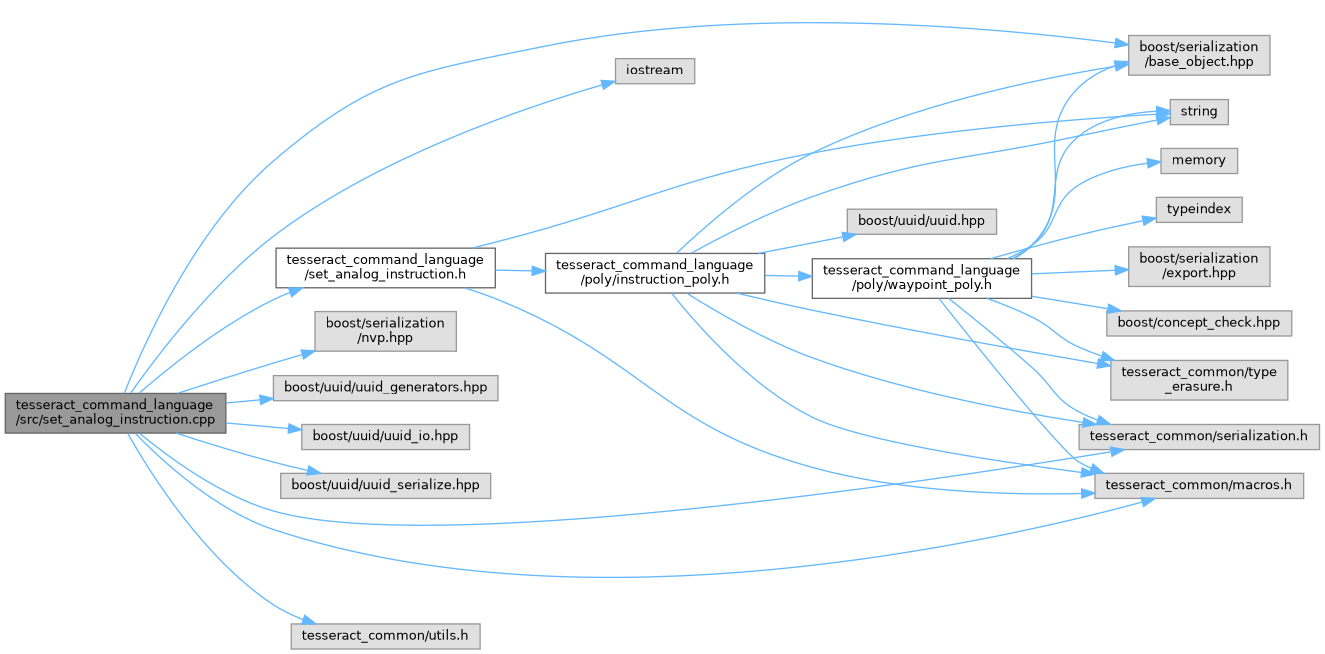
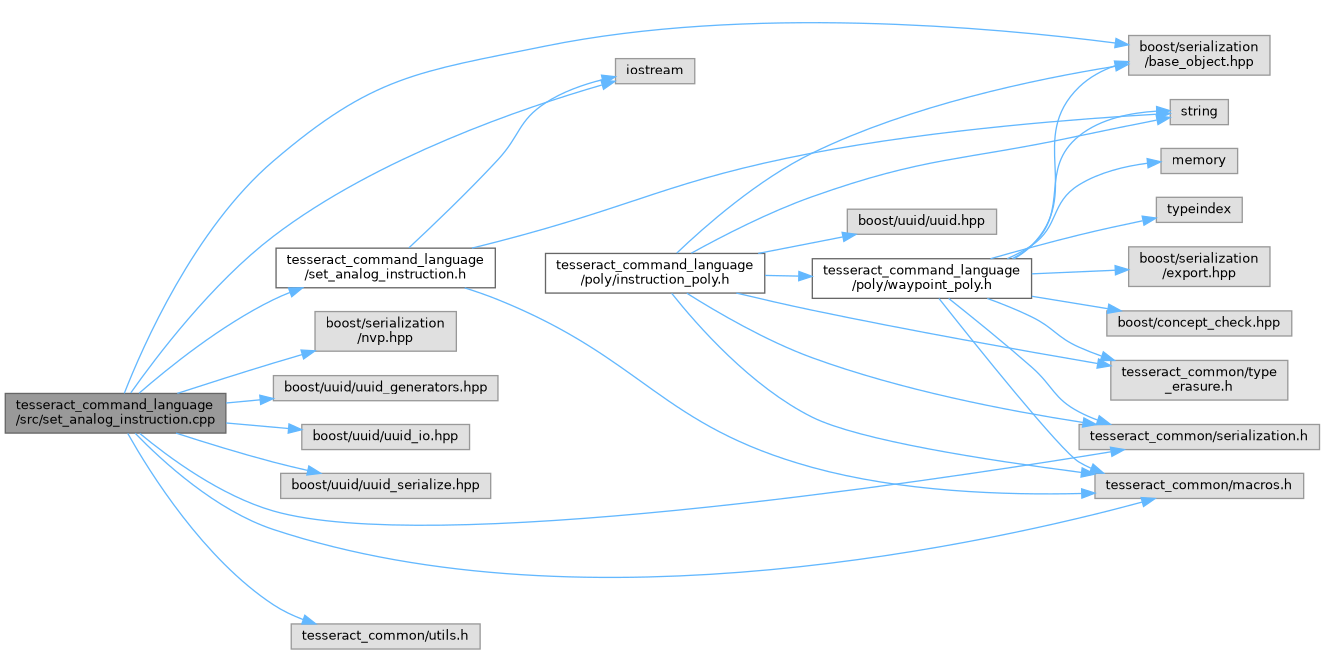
(514, 270) -> (501, 156)
